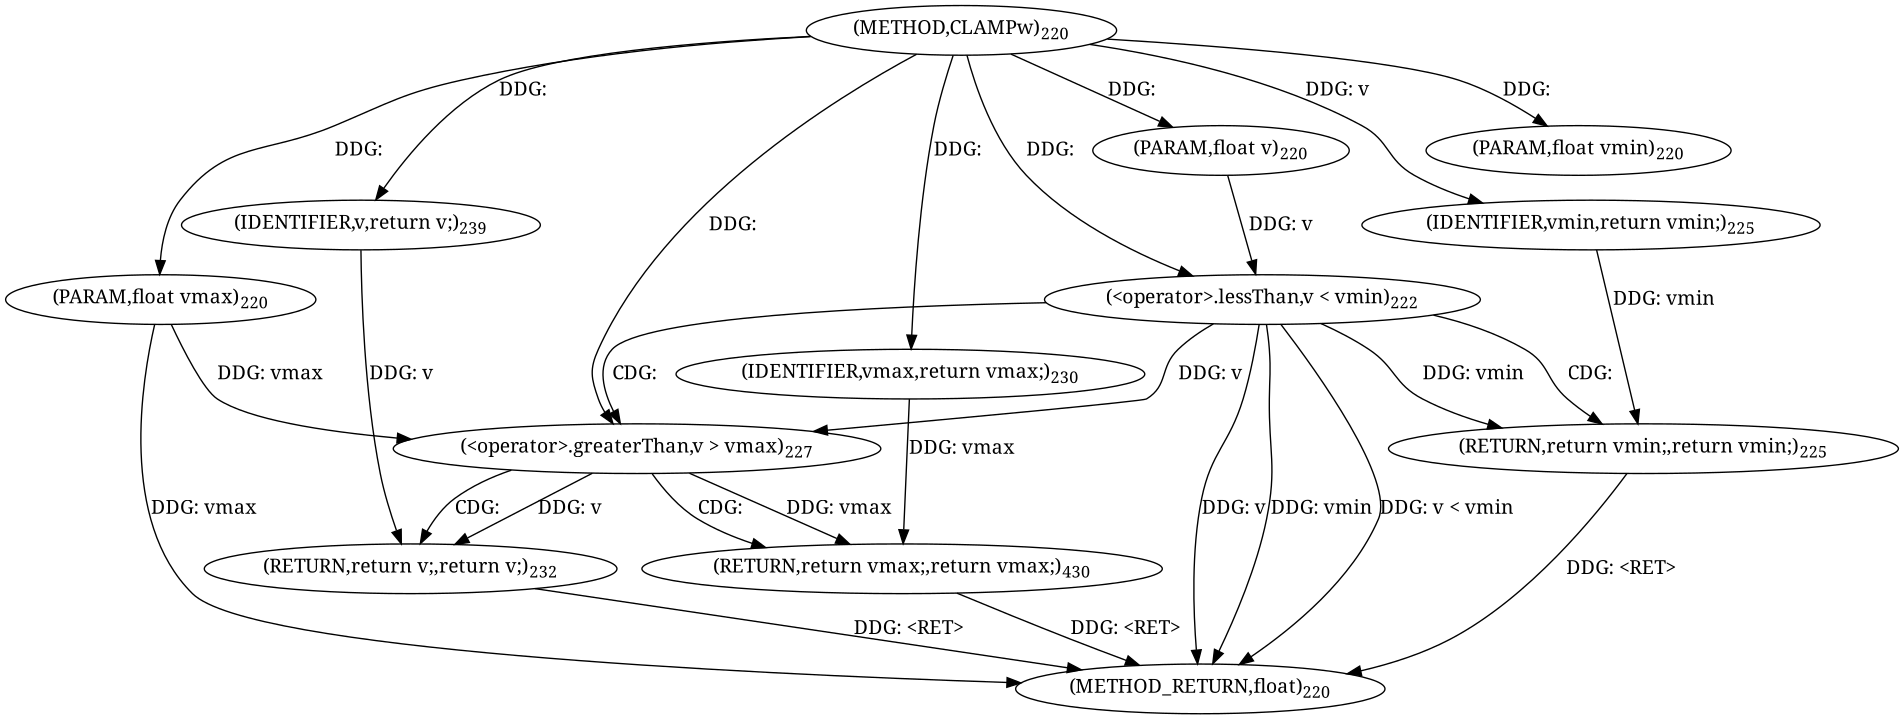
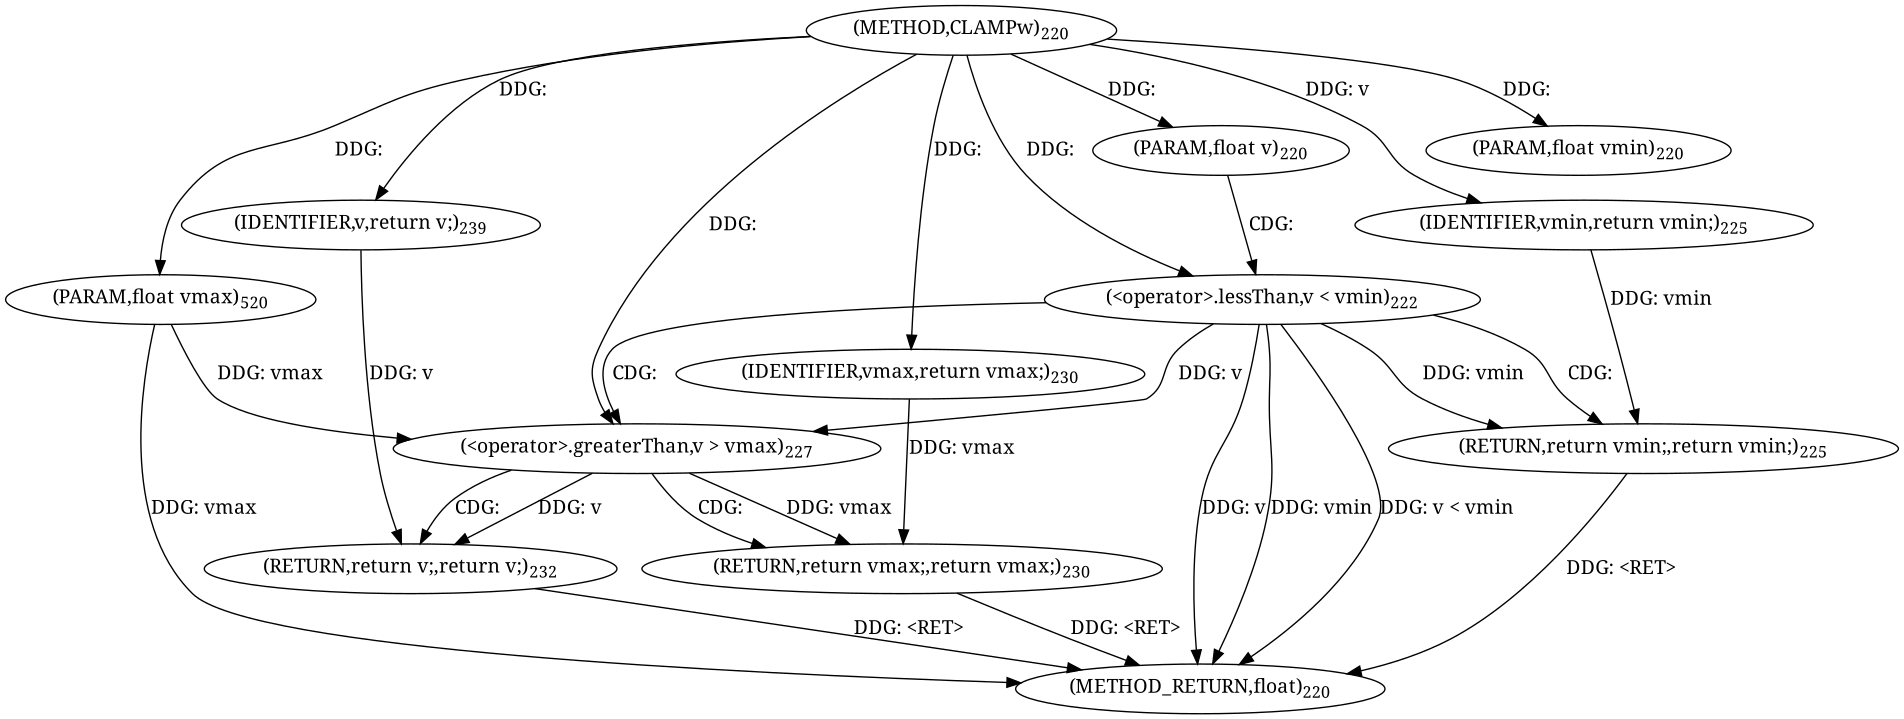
(1281, 225) -> (1274, 225)
(255, 298) -> (255, 298)
(1077, 567) -> (1077, 567)
